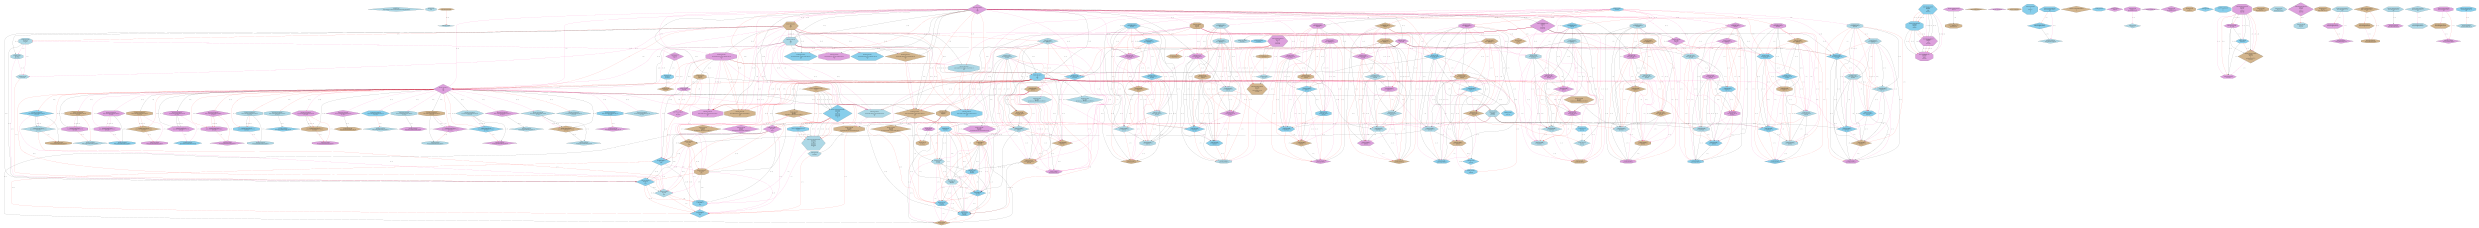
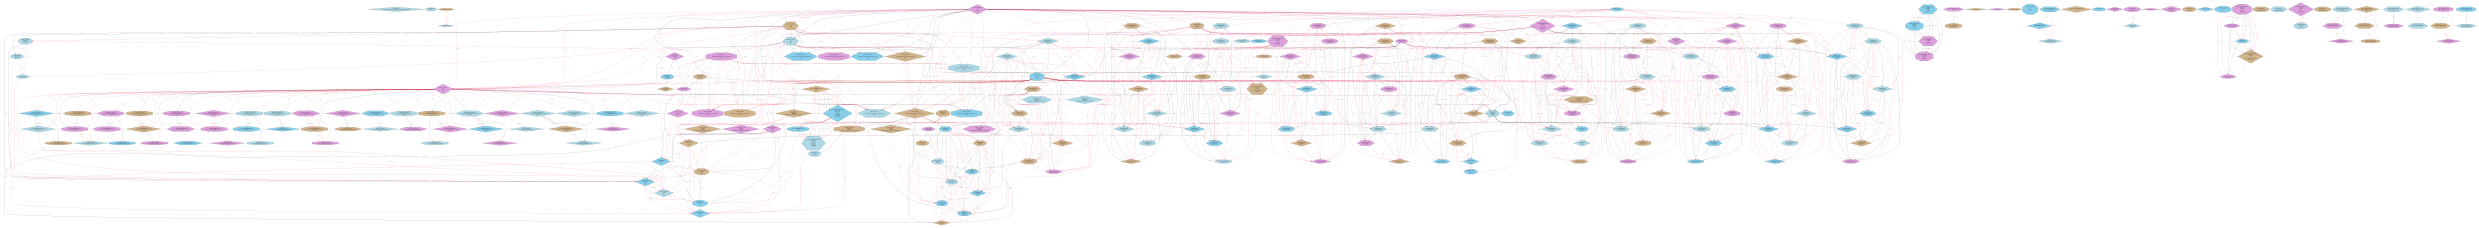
(1132, 26) -> (1132, 26)
(1787, 77) -> (1787, 77)
